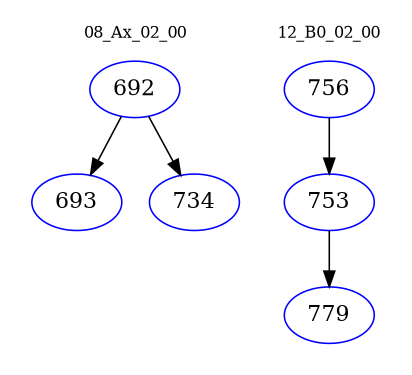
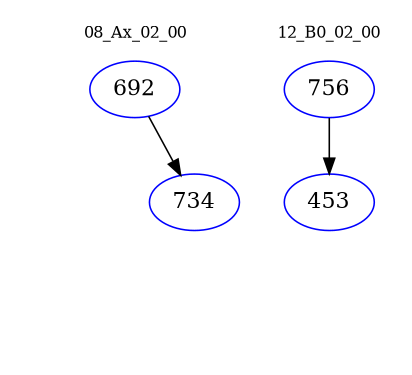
(77, 202) -> none
(329, 202) -> (329, 202)
(329, 315) -> none
